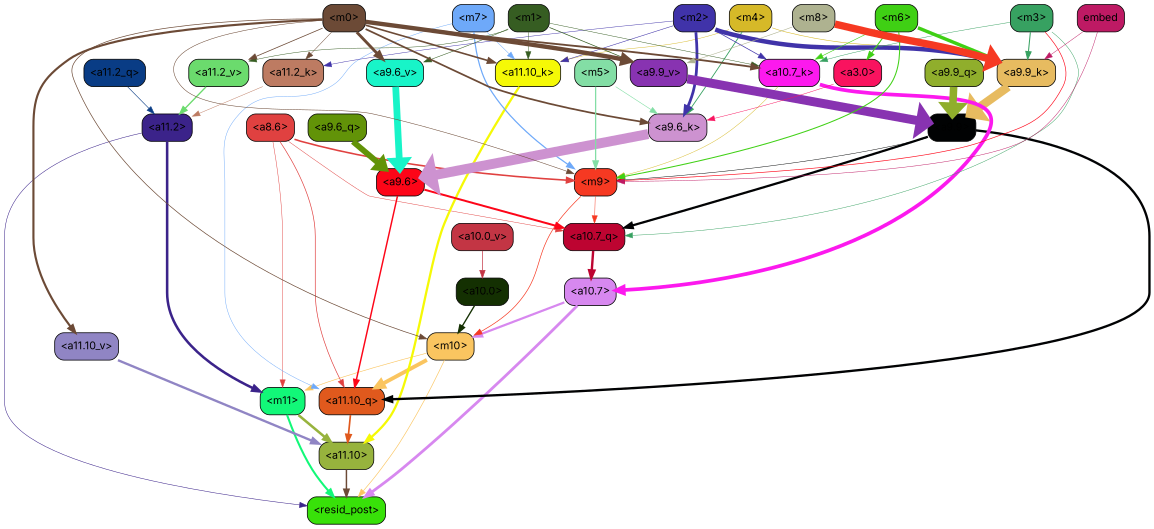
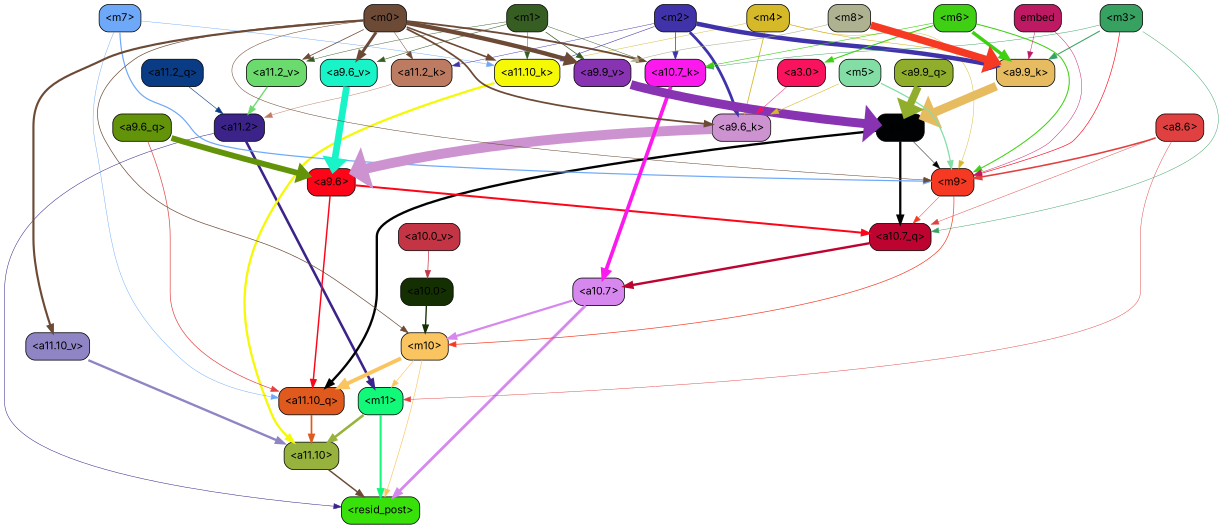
(717, 70) -> (756, 69)
(633, 98) -> (809, 98)
(709, 144) -> (931, 37)
(315, 259) -> (170, 290)
